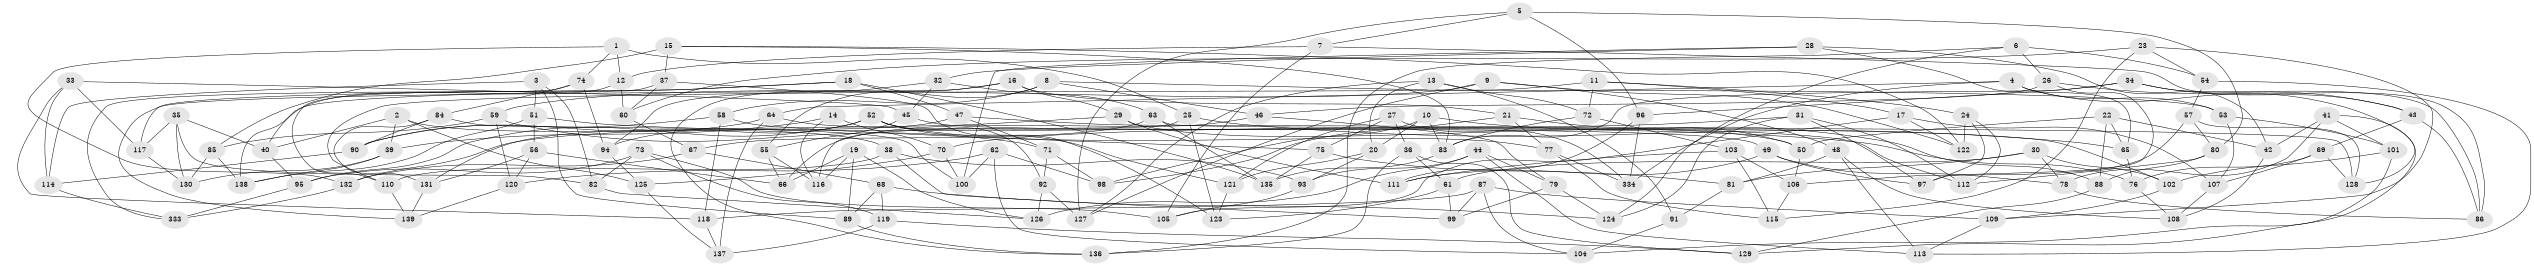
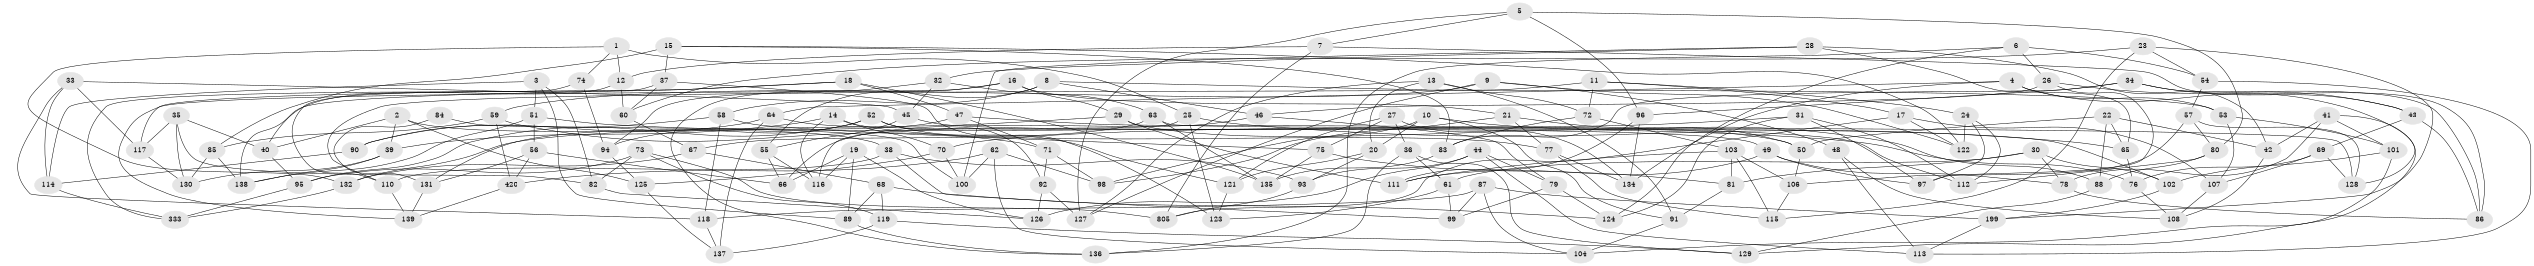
(499, 102) -> none
(1435, 133) -> (1529, 157)
(389, 135) -> none
(1209, 140) -> (1207, 139)
(1785, 170) -> (1731, 168)
(511, 185) -> (511, 185)
(1629, 185) -> (1629, 185)
(1164, 220) -> (1164, 220)
(1992, 220) -> (1992, 220)
